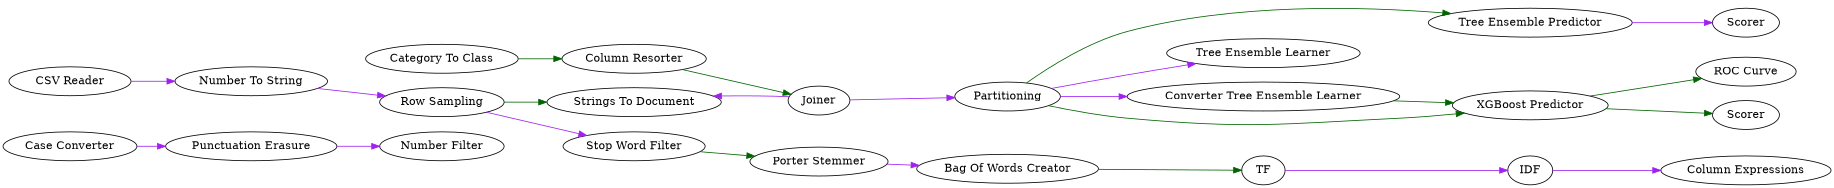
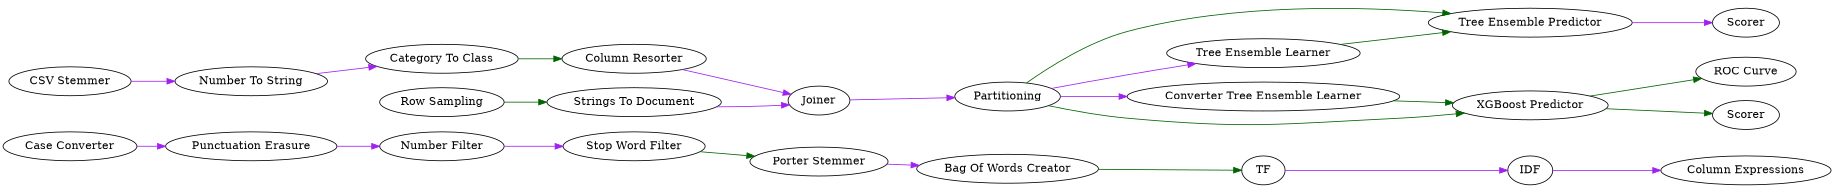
none -> (1392, 39)
(70, 81) -> (70, 81)
(733, 81) -> (733, 81)
(347, 92) -> (342, 71)
(755, 96) -> (749, 106)
(533, 123) -> (529, 146)
